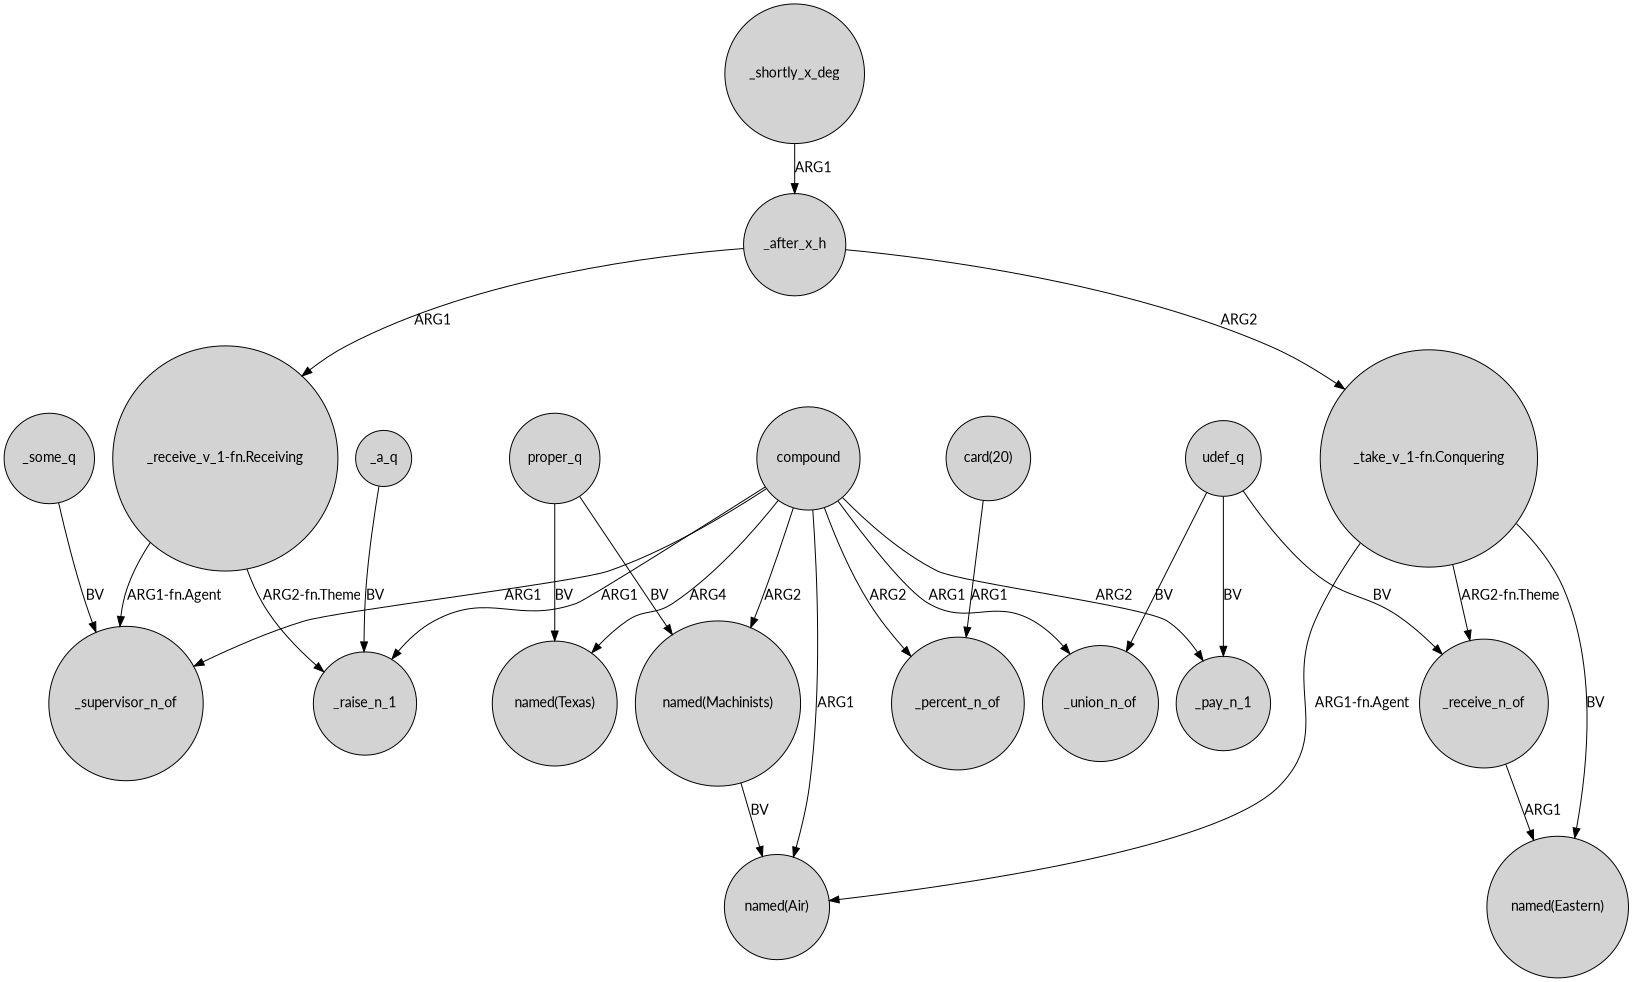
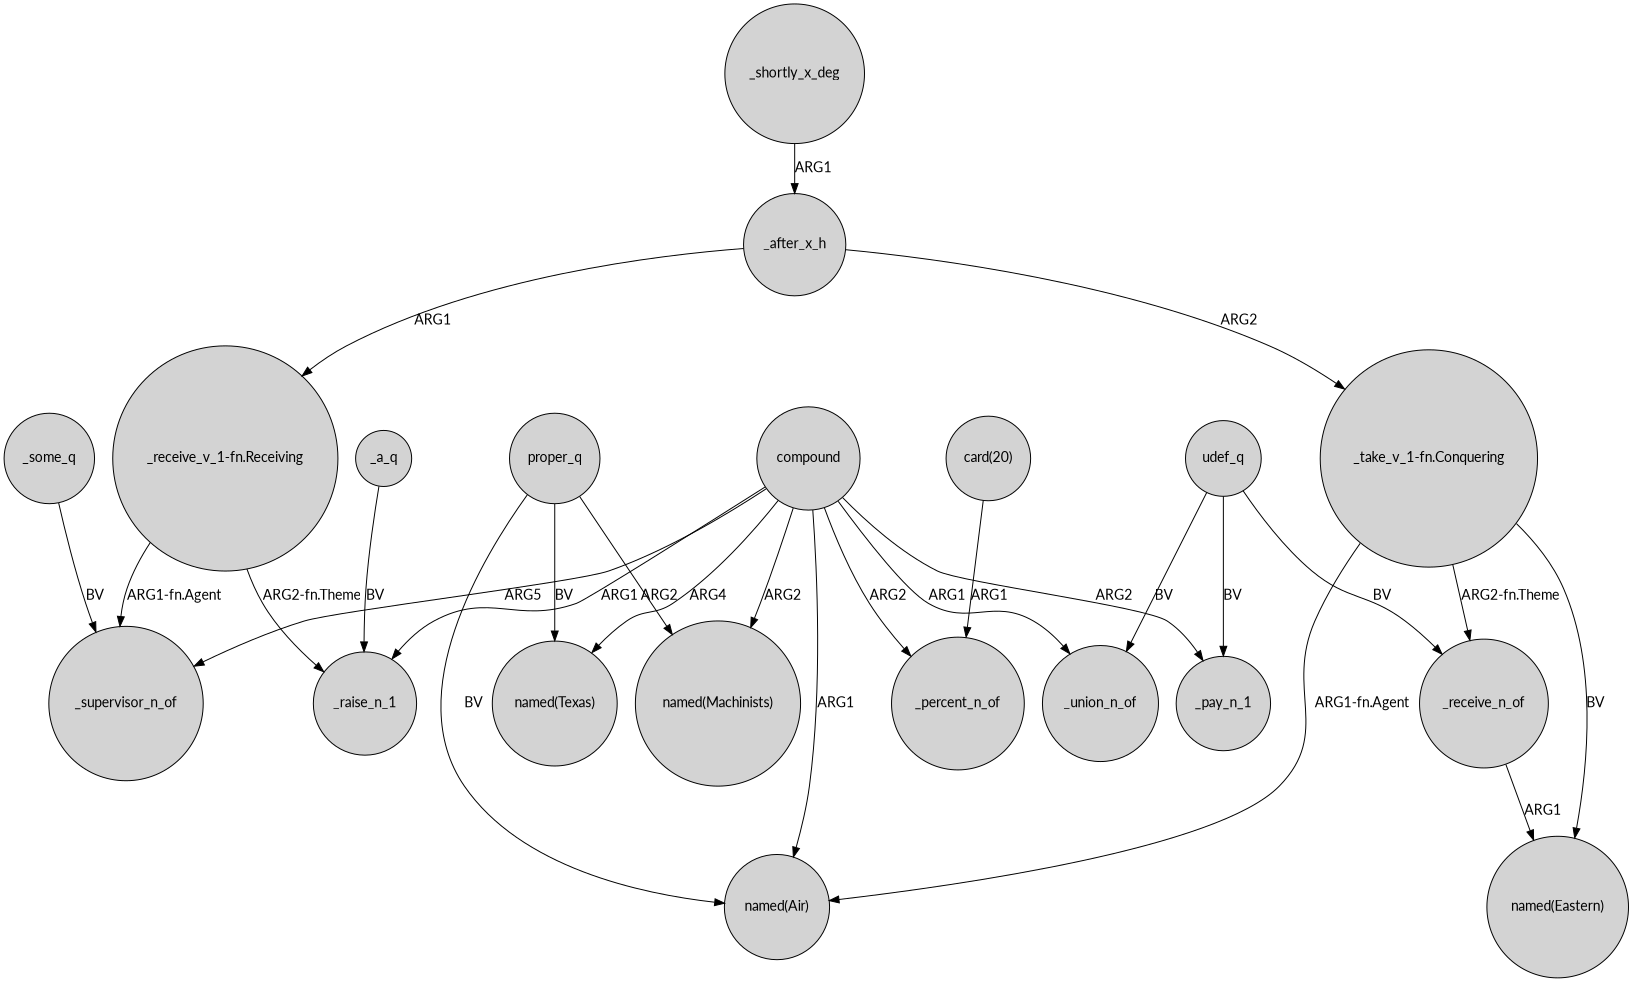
(523, 596) -> (523, 596)
(659, 596) -> (659, 596)
(750, 815) -> (457, 772)
